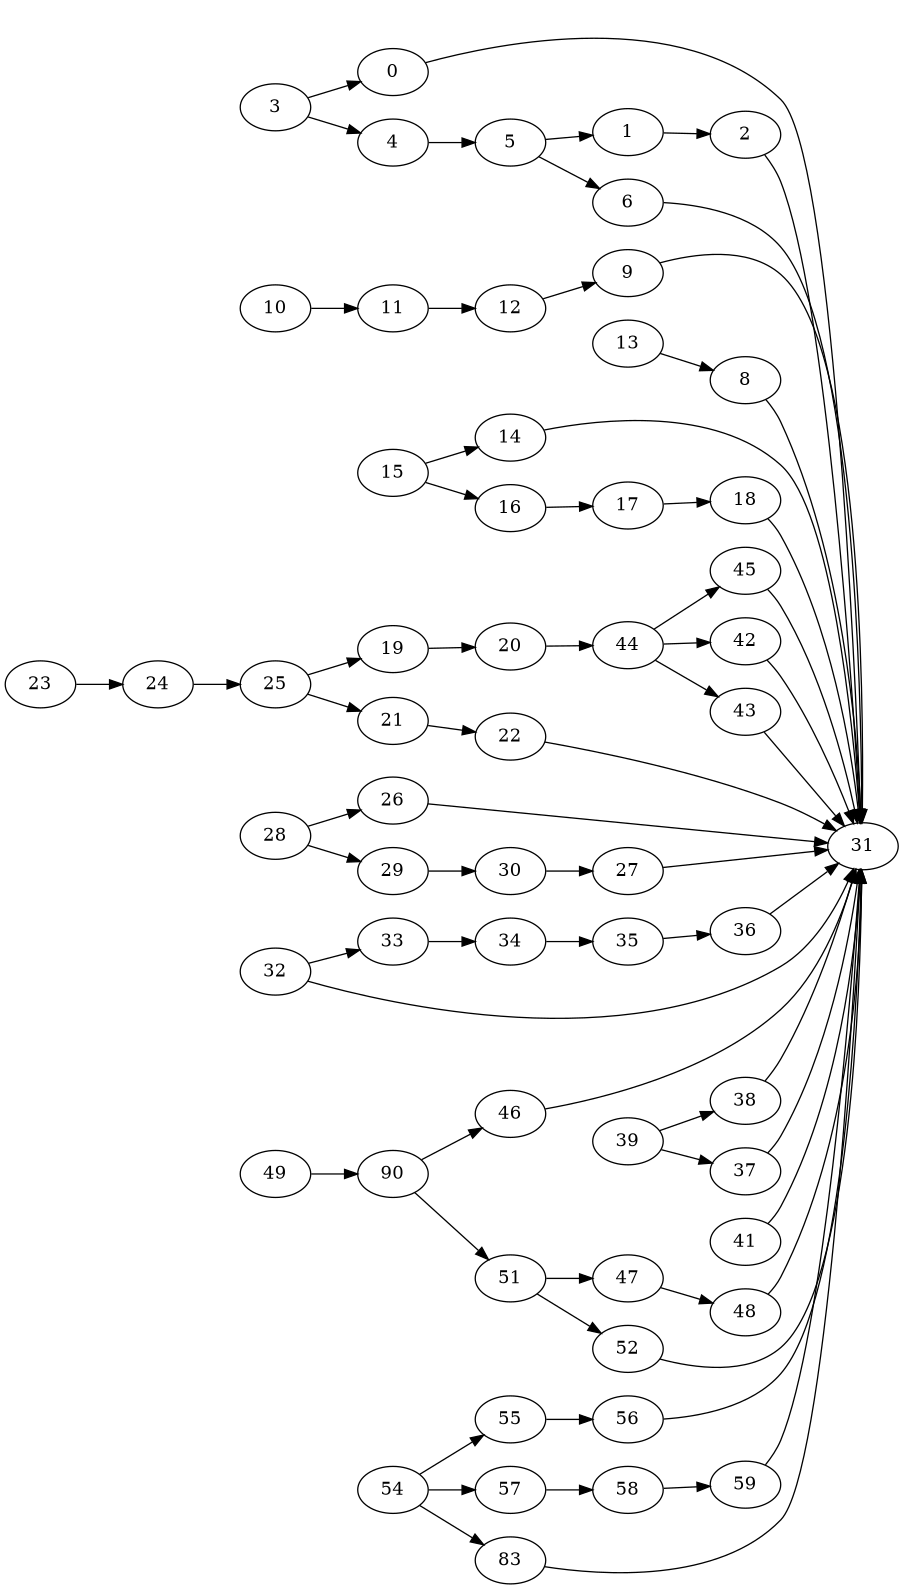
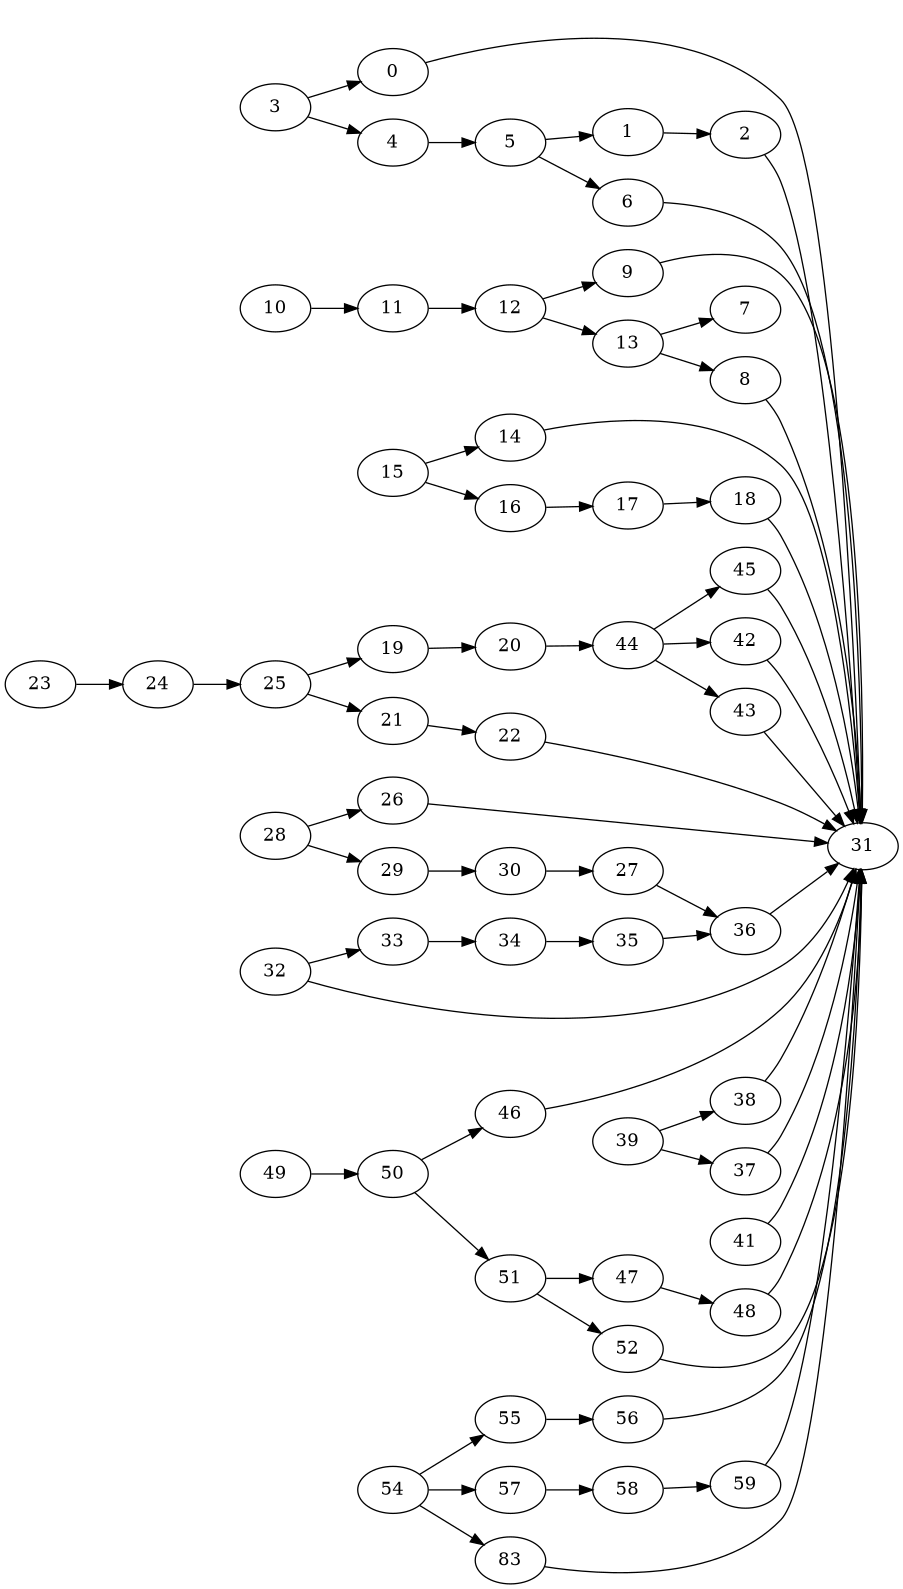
none -> (745, 310)
none -> (563, 324)
(739, 859) -> (681, 898)
(393, 1174) -> (393, 1174)
